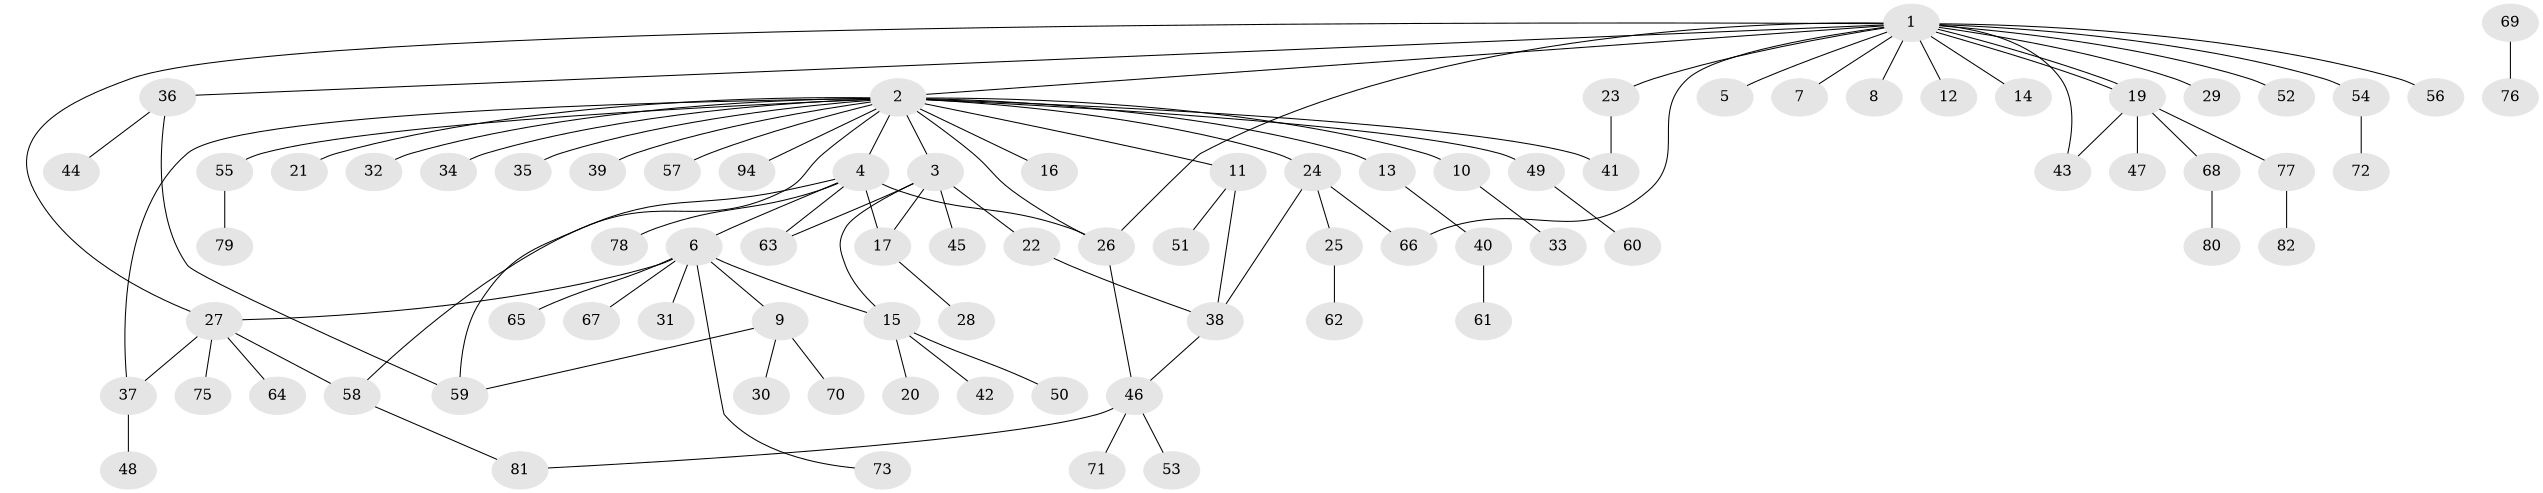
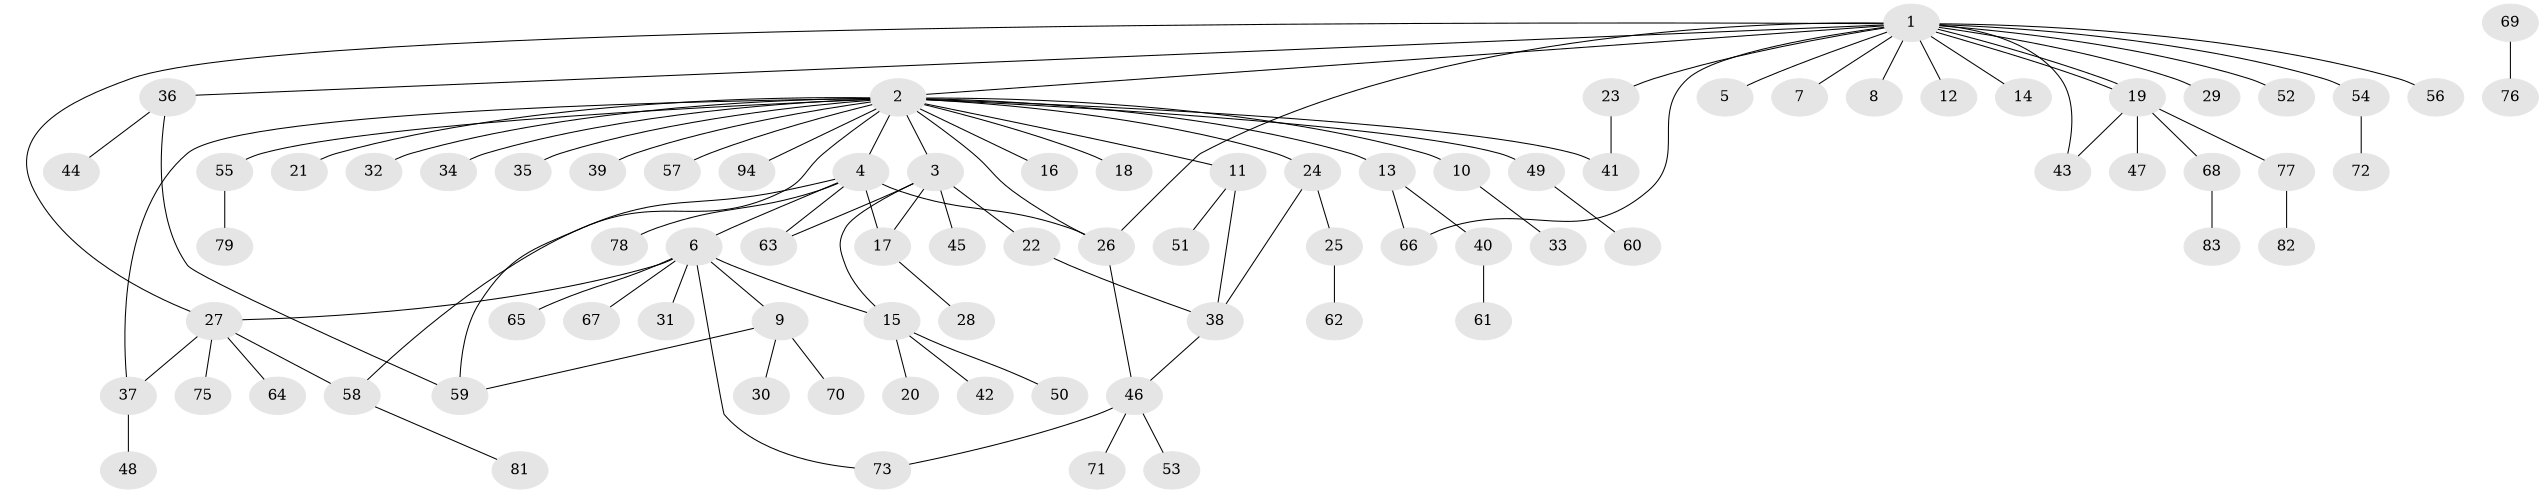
none -> (1124, 172)
(1361, 209) -> (1398, 209)
(2212, 247) -> (2212, 247)
(832, 449) -> (1012, 440)
